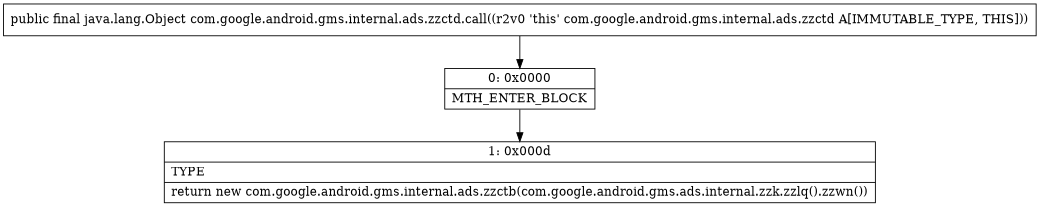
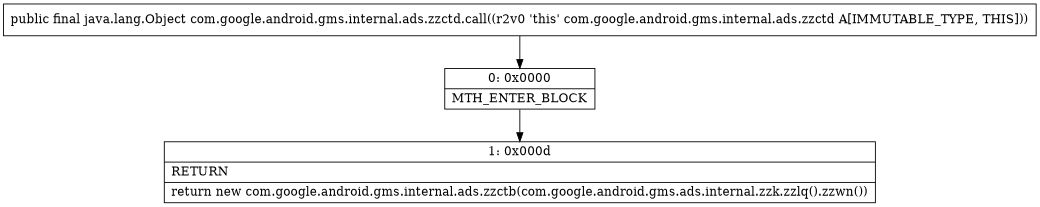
(189, 172) -> (200, 172)
